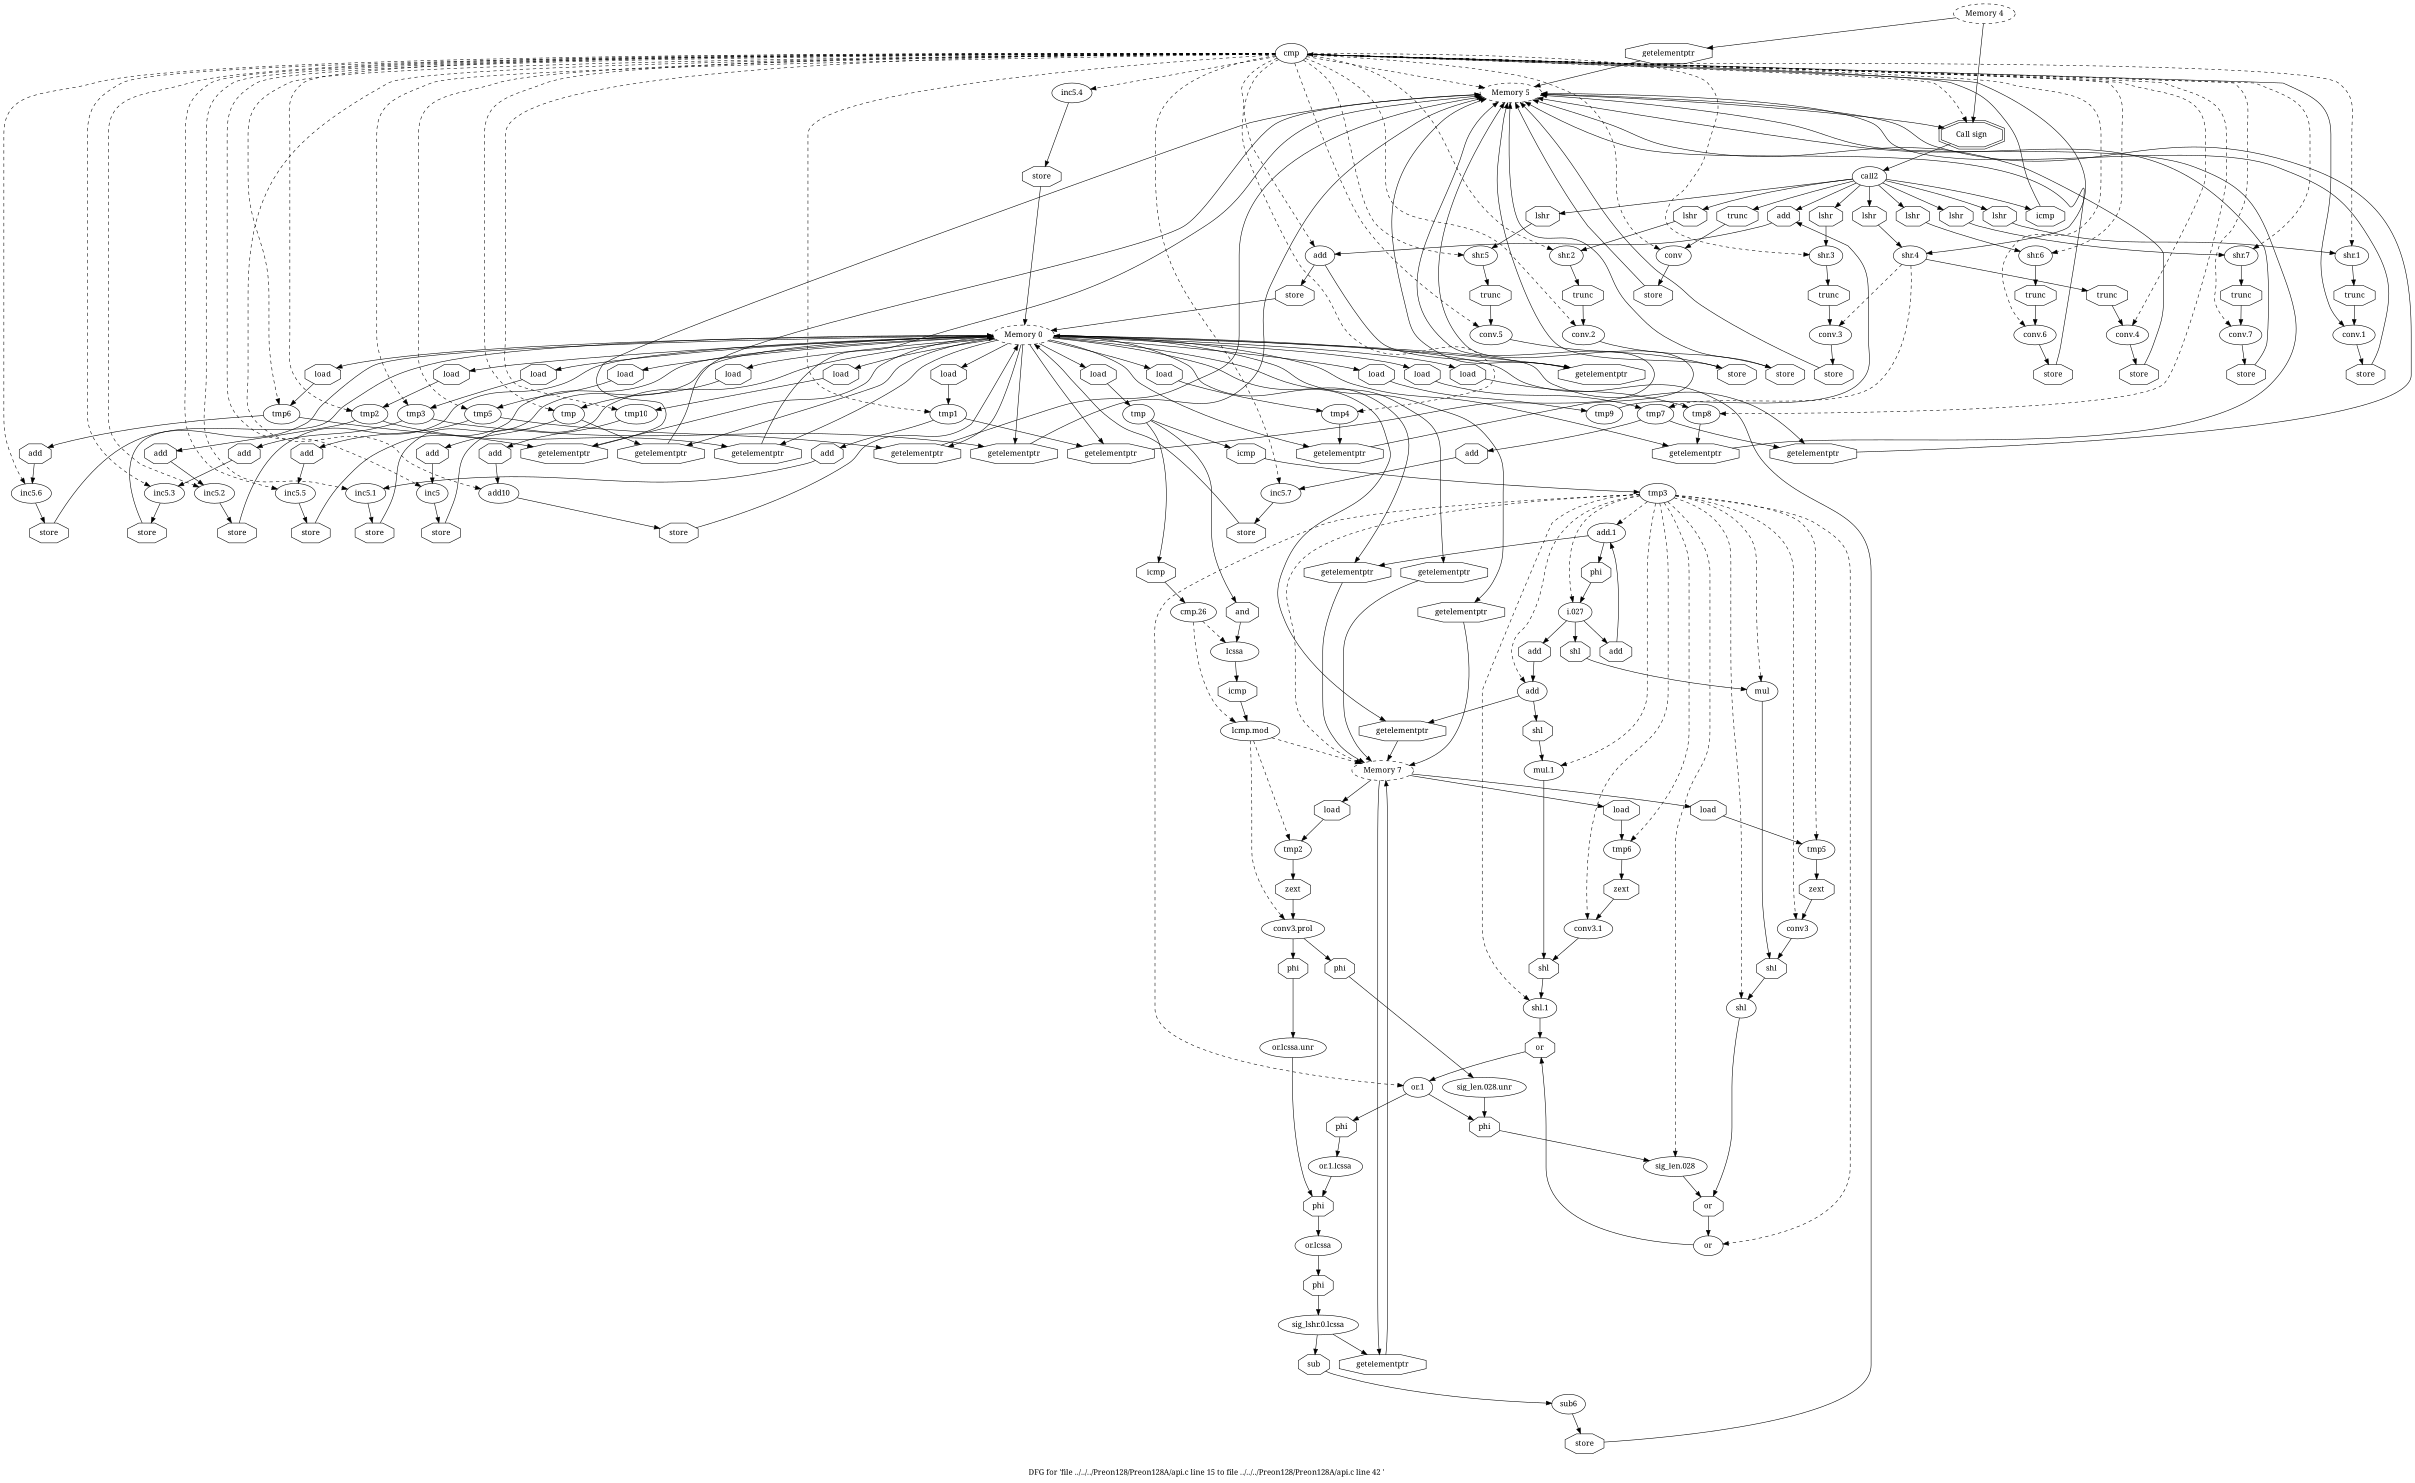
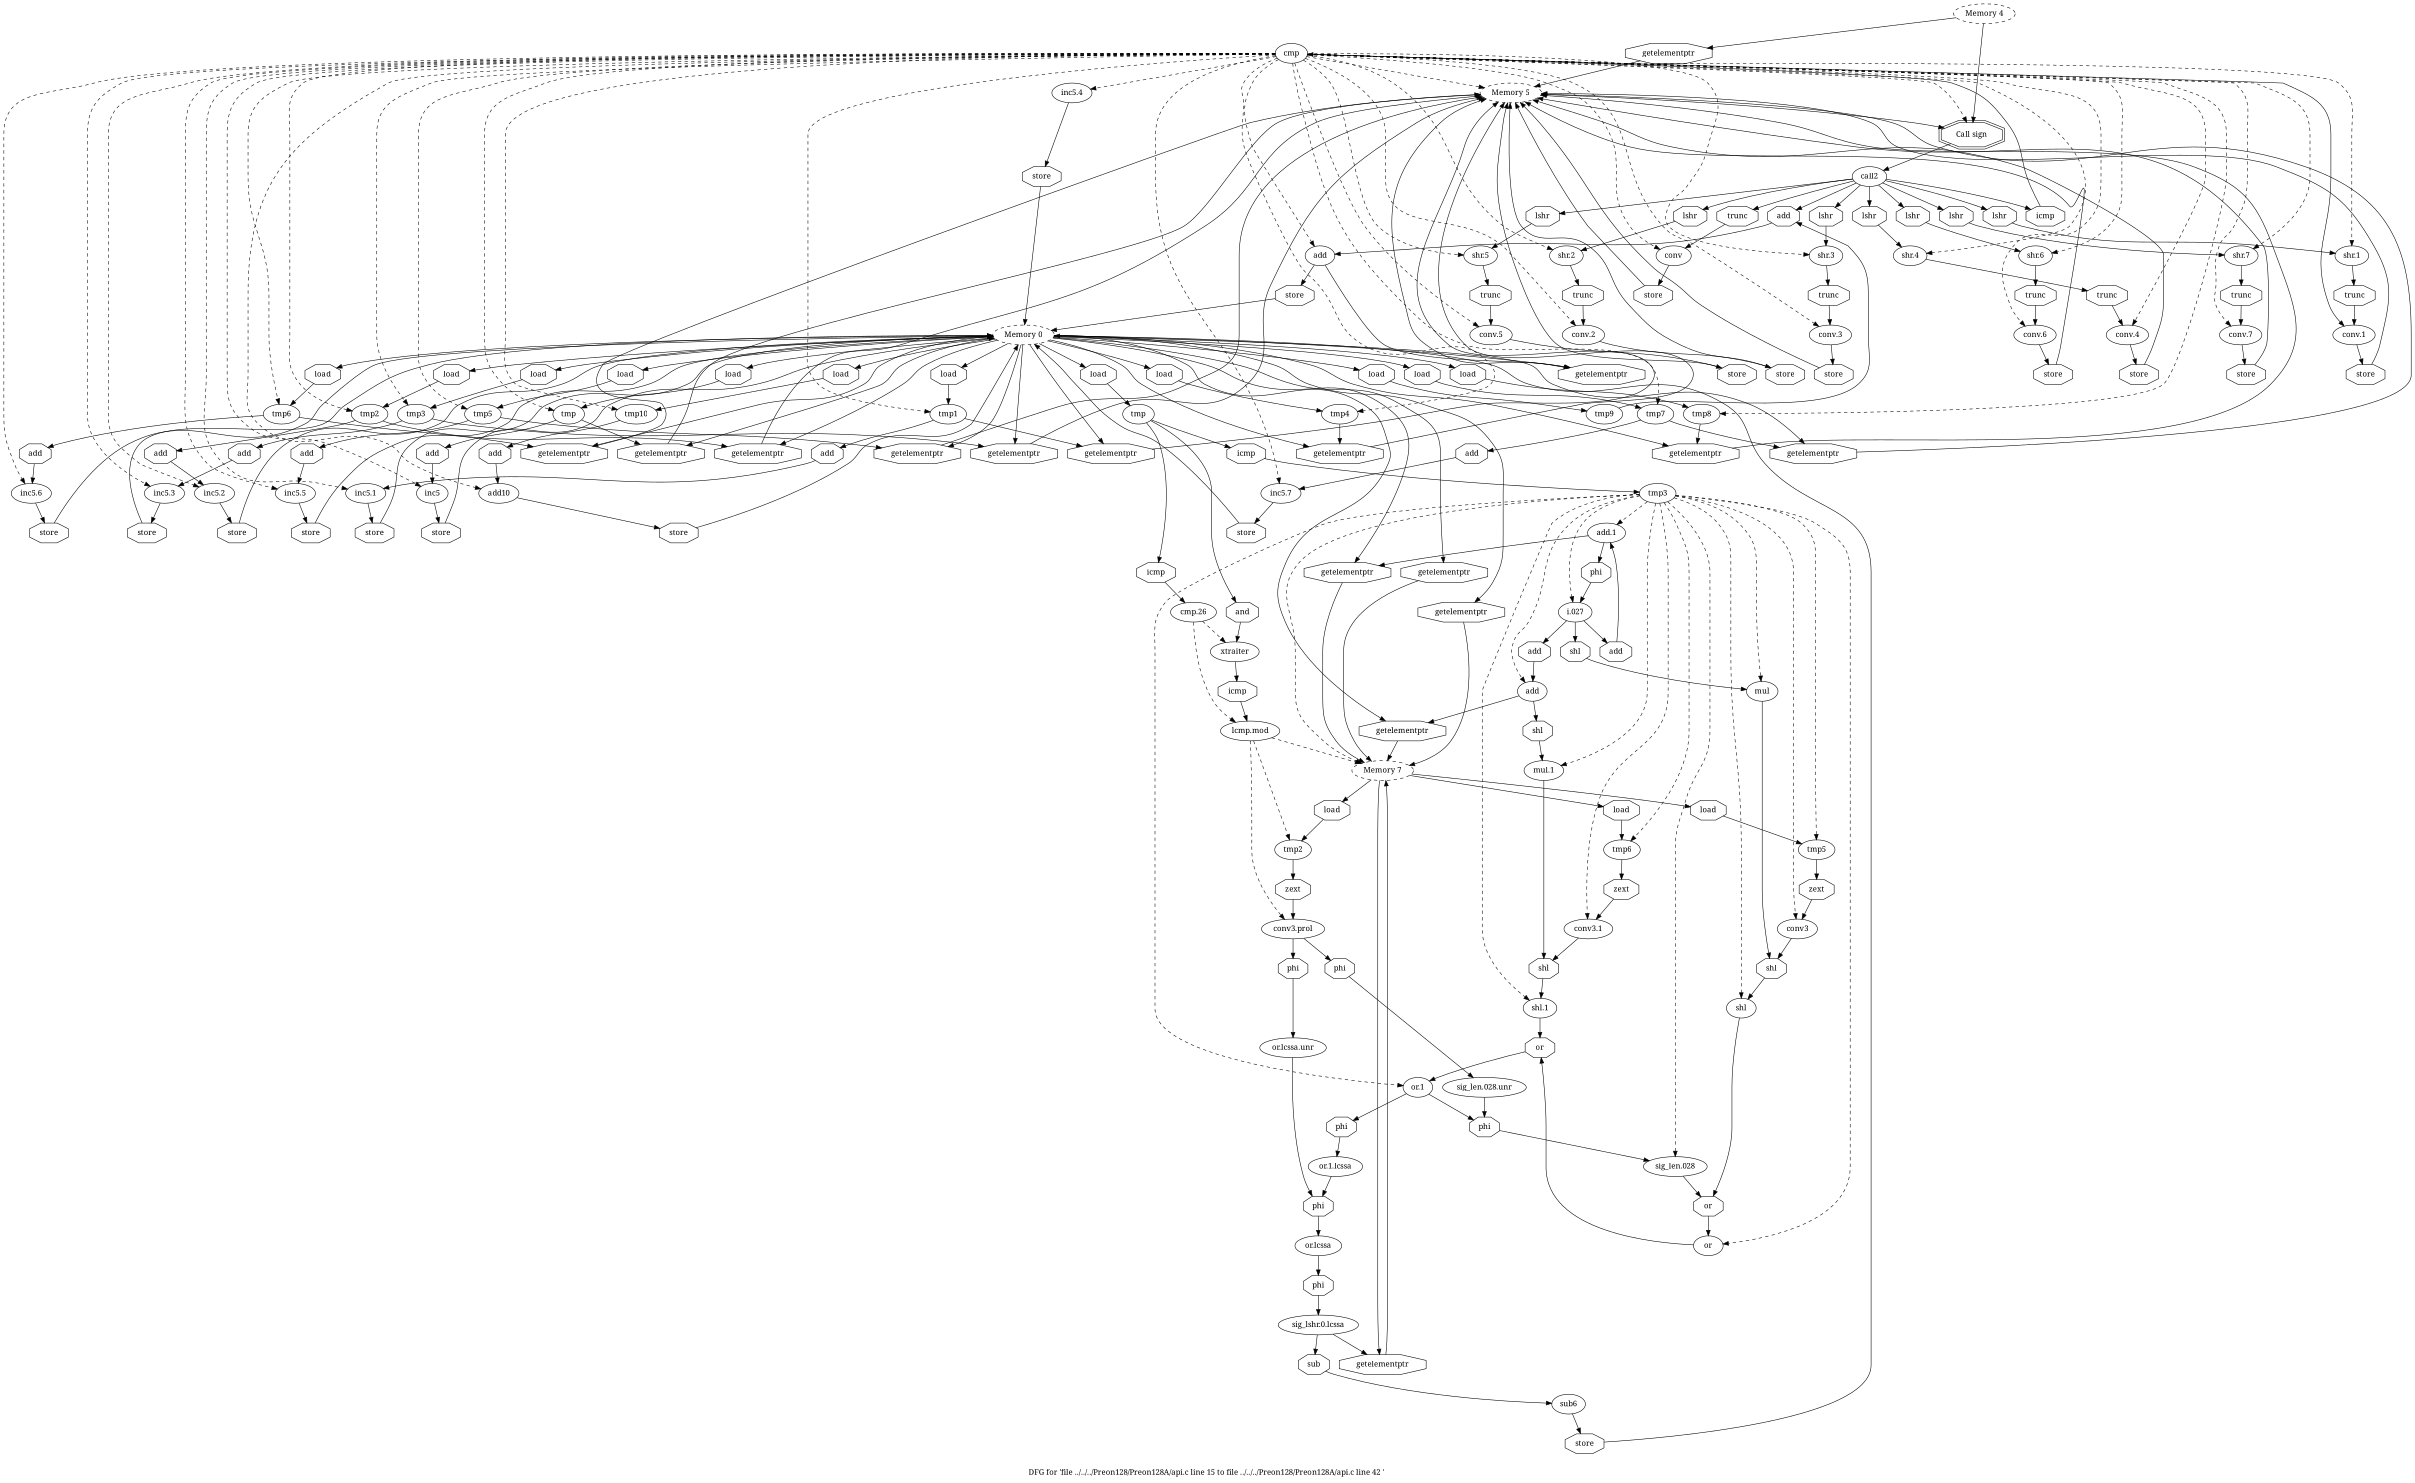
(1989, 88) -> (1989, 88)
(1873, 293) -> (1616, 122)
(1848, 396) -> (1414, 314)
(1235, 652) -> (1235, 652)
